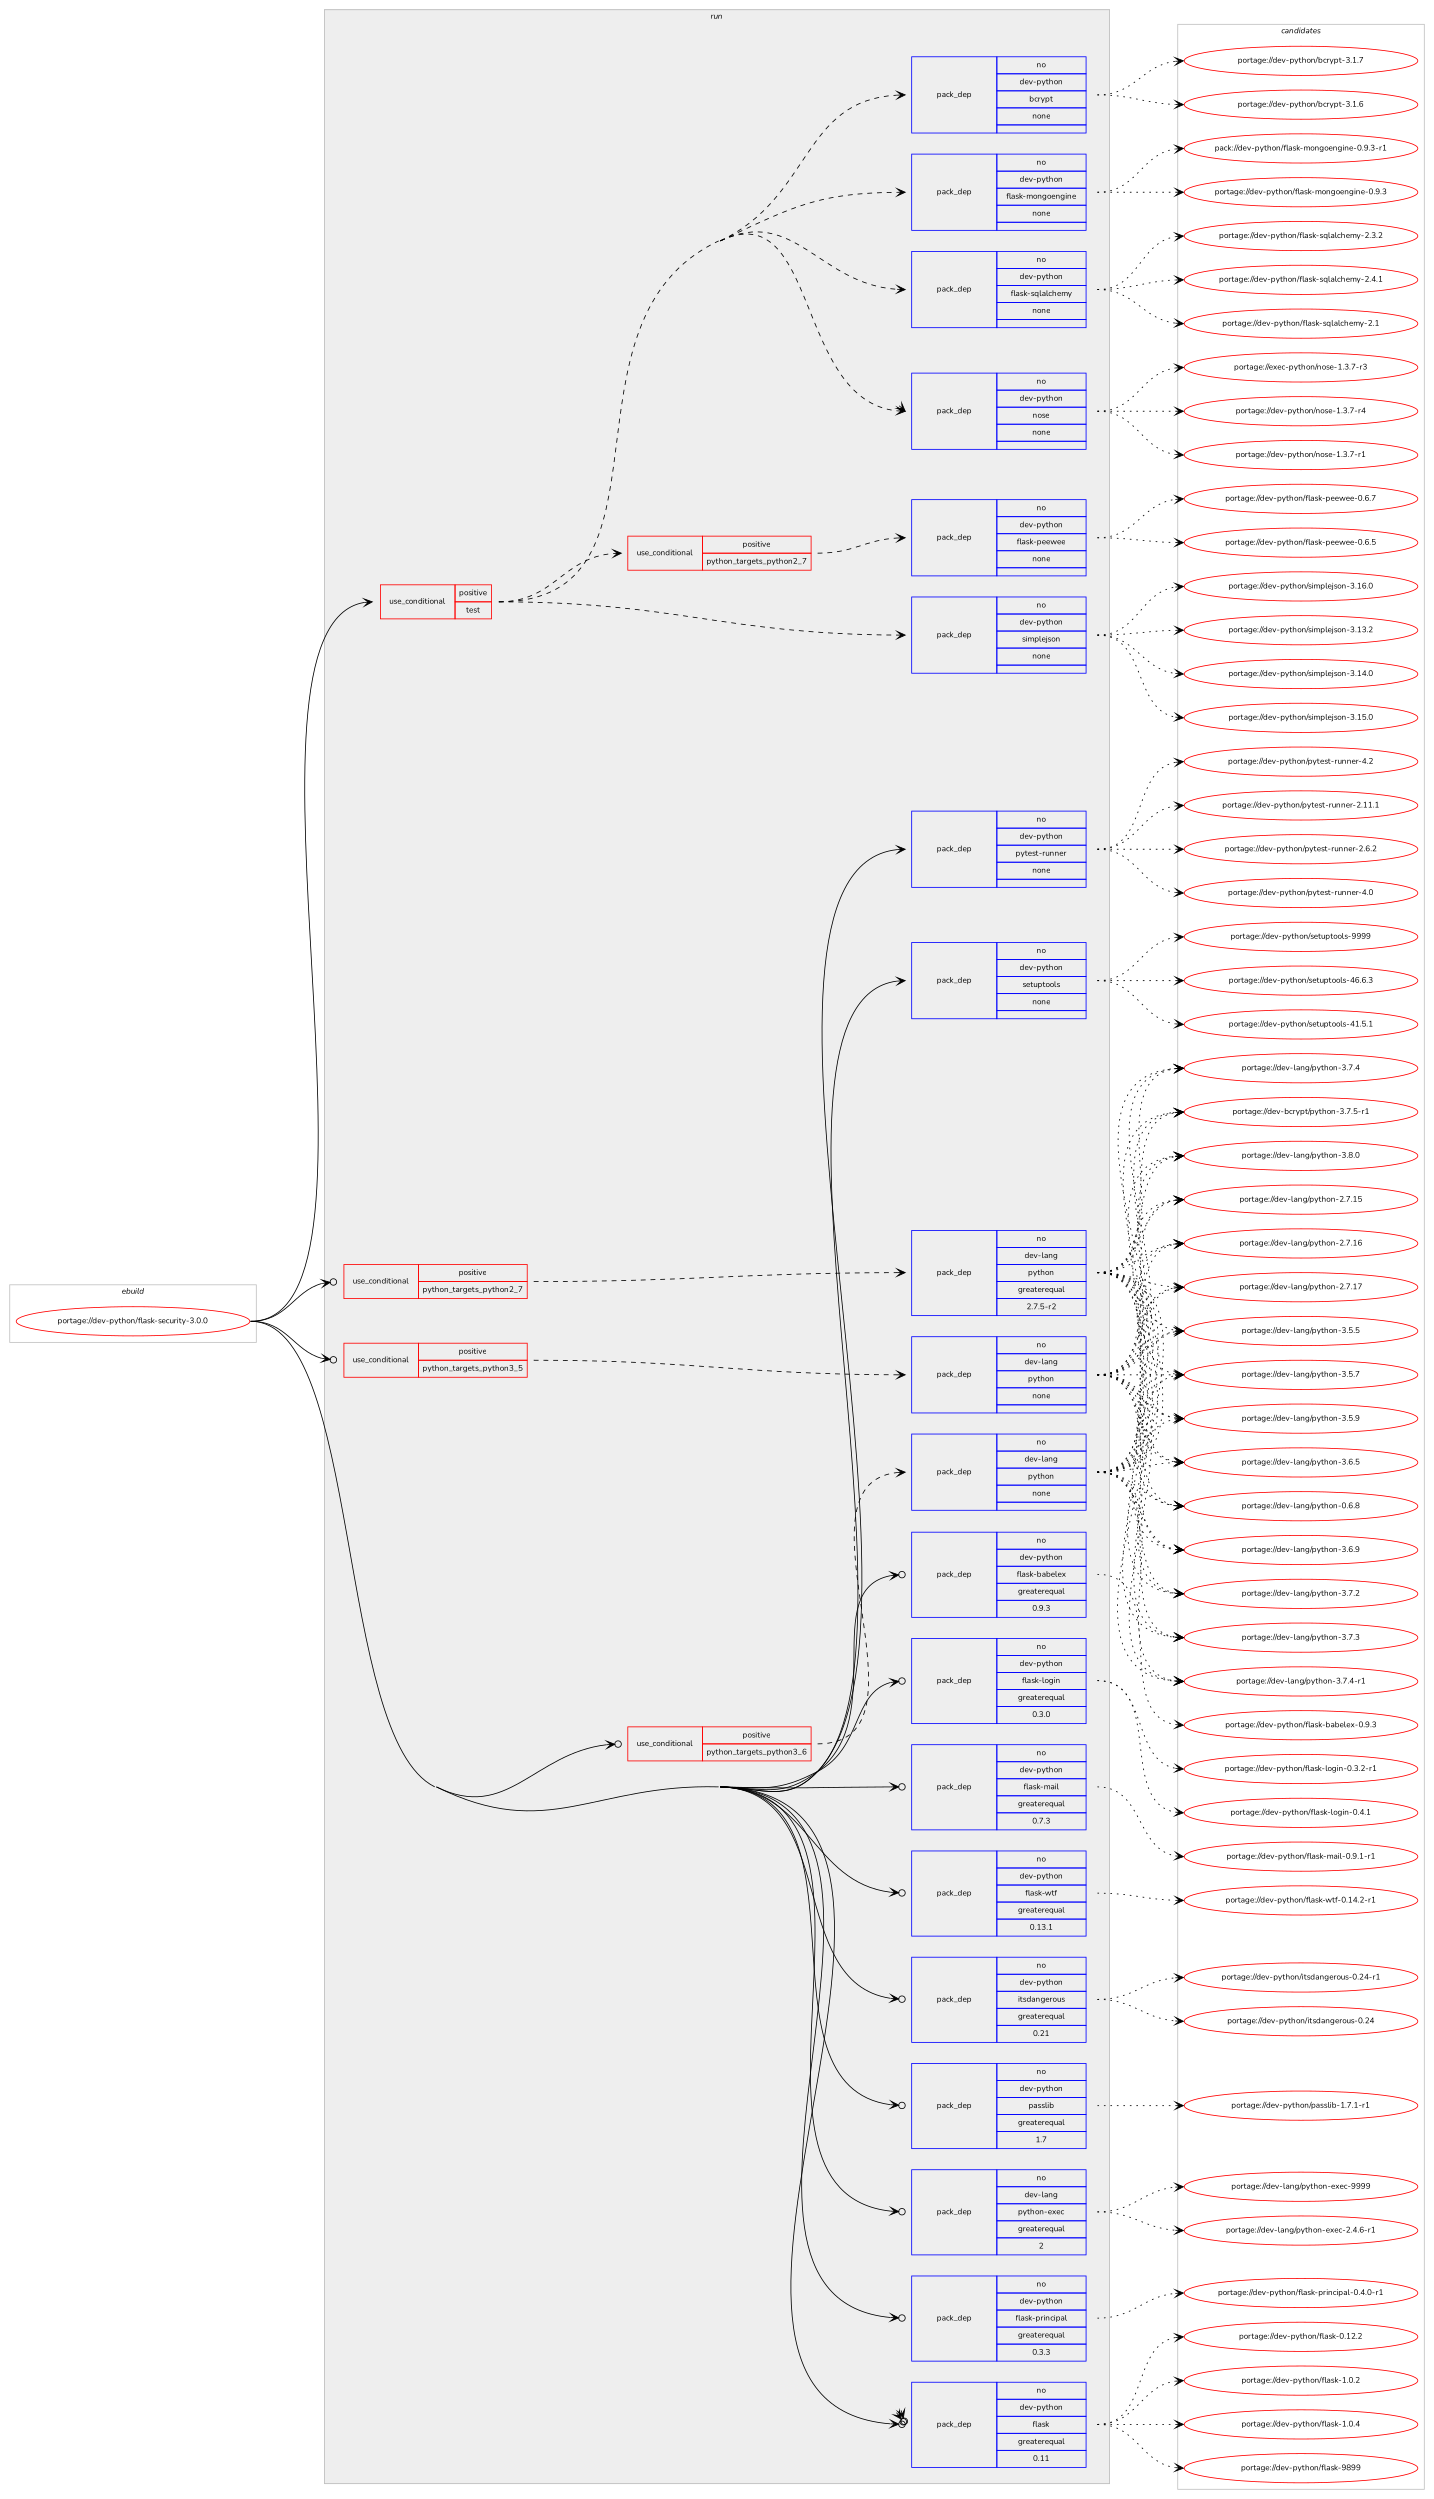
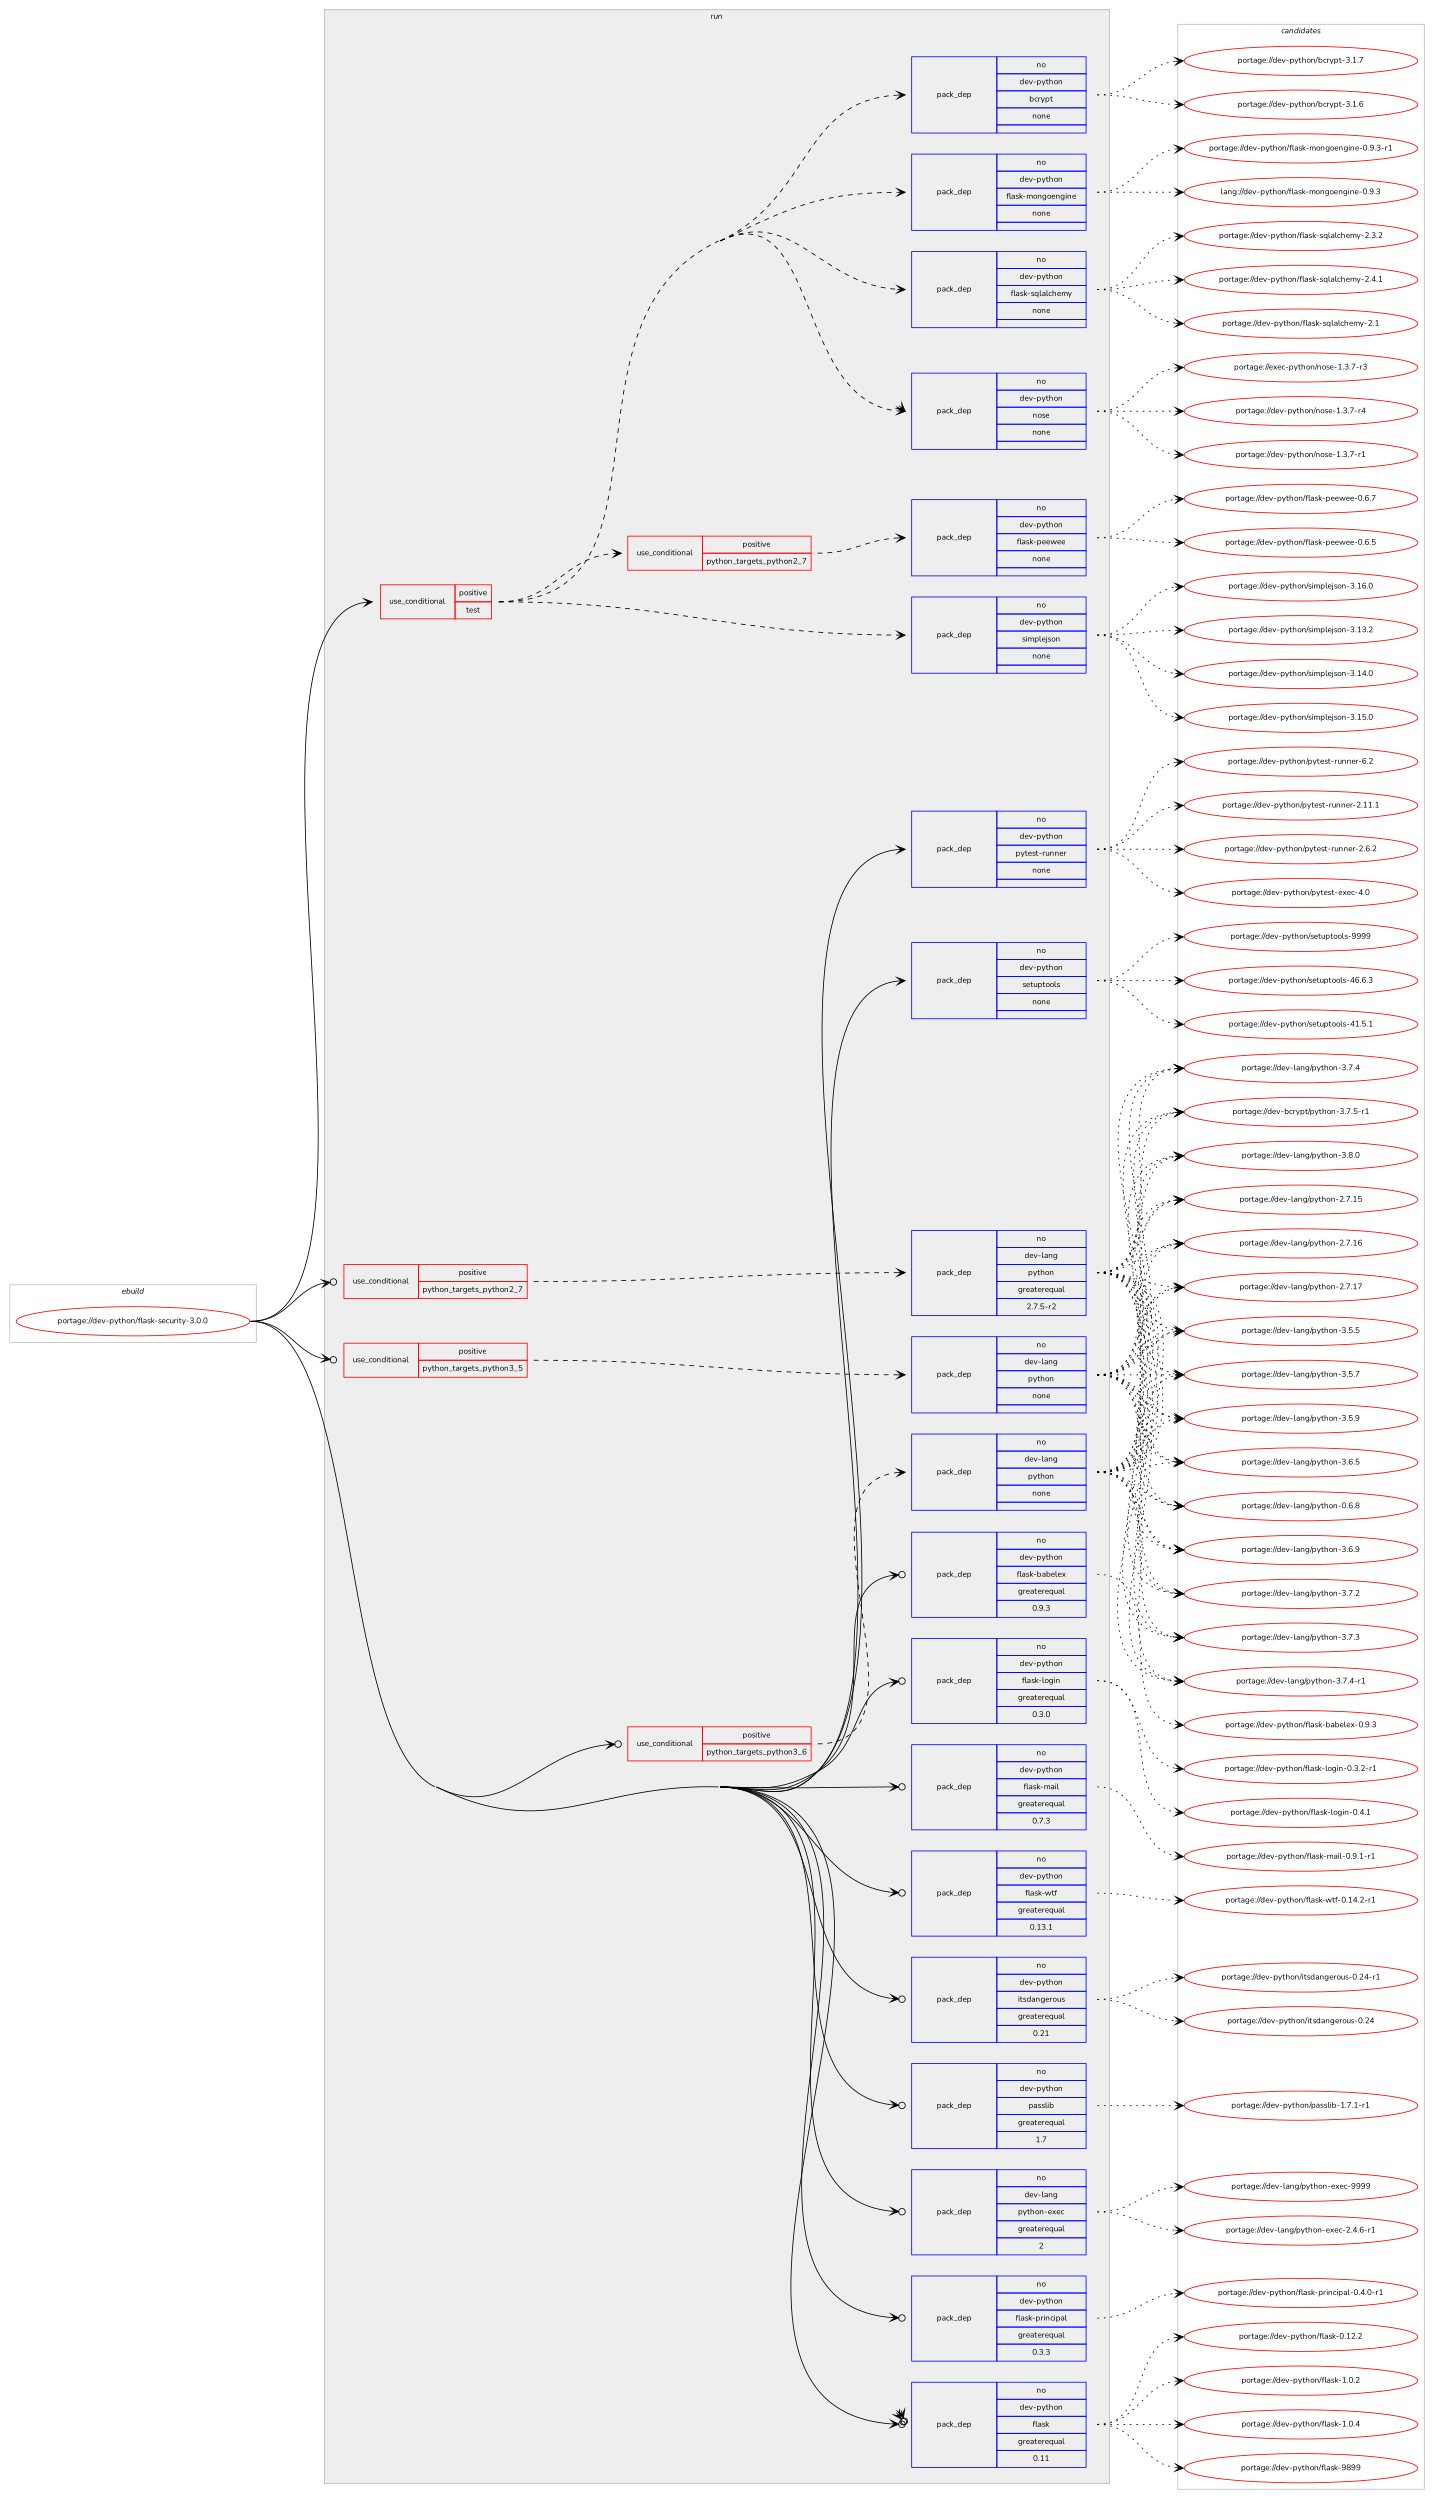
(1301, 148) -> (1301, 148)
(1301, 192) -> (1301, 192)
(1301, 762) -> (1301, 762)
(1301, 893) -> (1301, 893)
